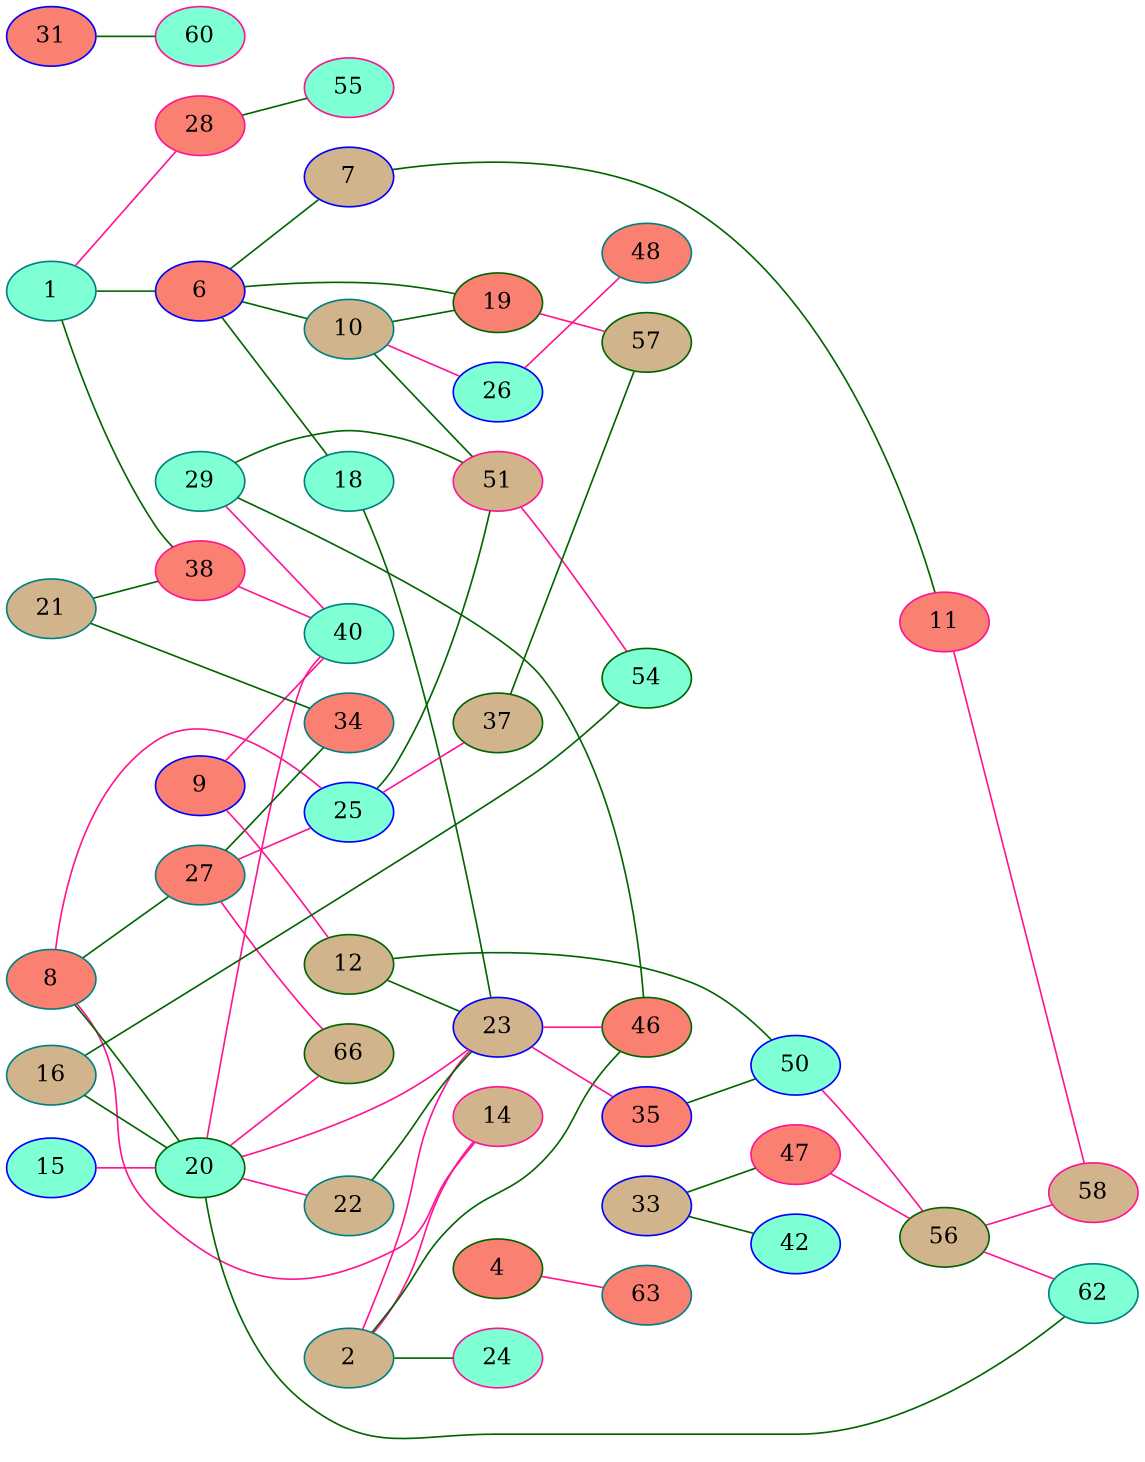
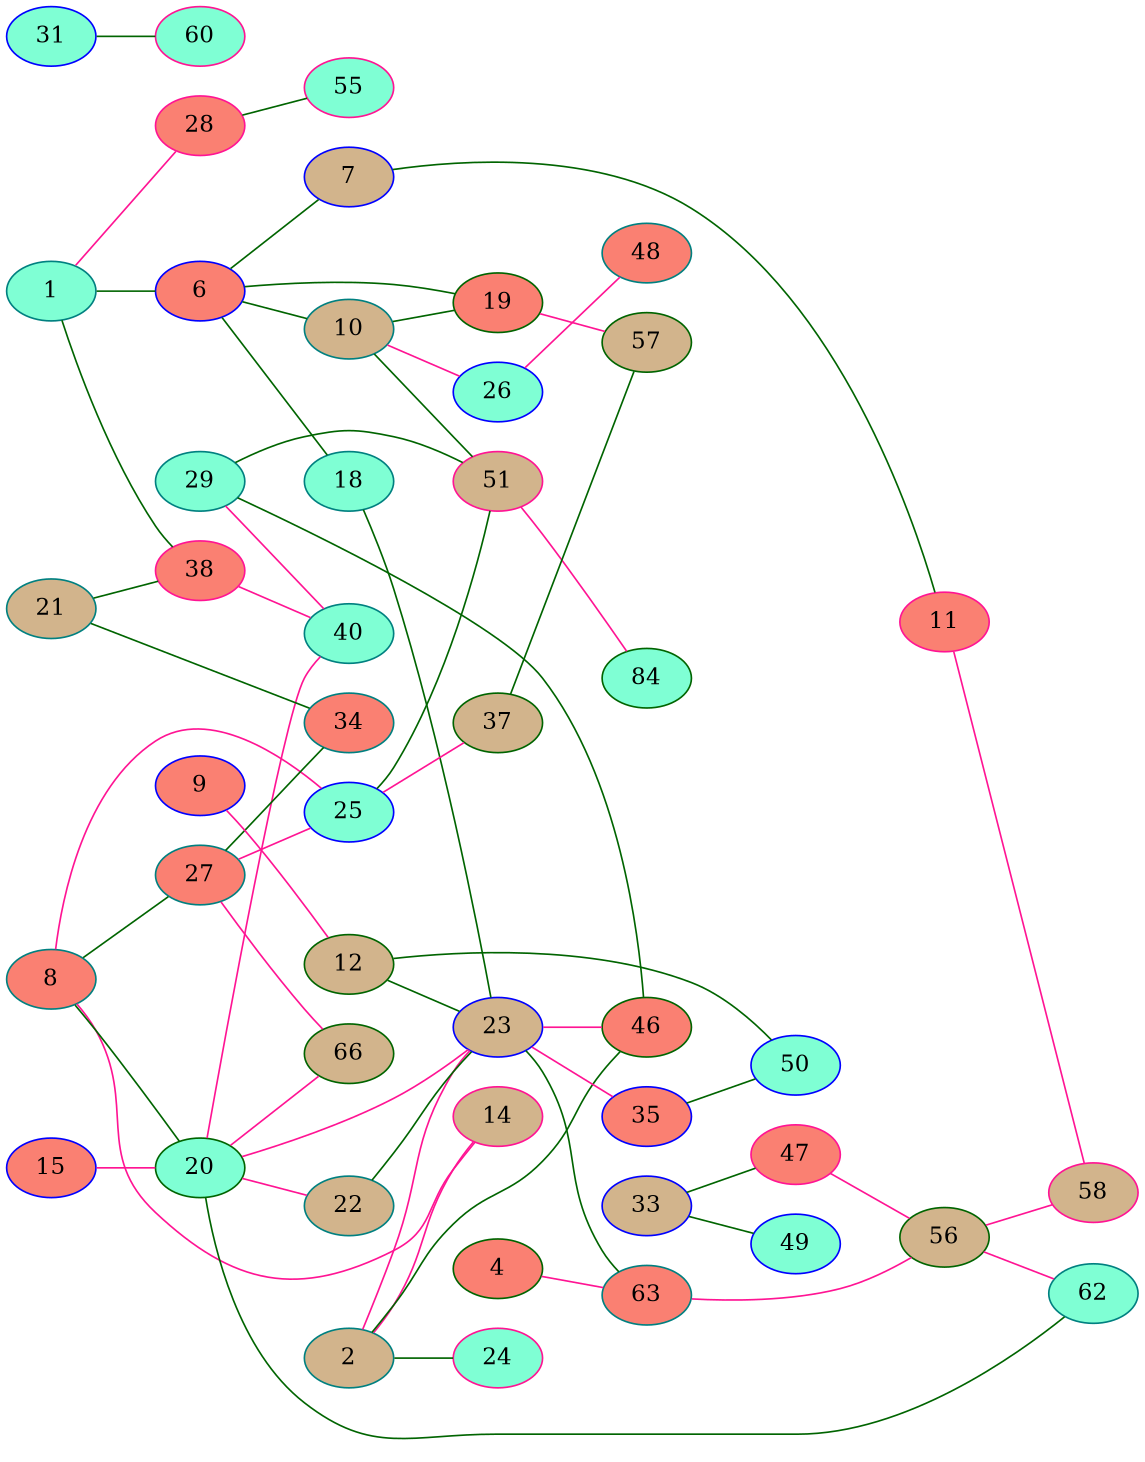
(51, 36) -> (51, 36)
(647, 678) -> (647, 678)
(274, 709) -> none
(51, 1075) -> none
(874, 1149) -> (805, 1295)
none -> (572, 1161)
(51, 1168) -> (51, 1168)
(796, 1244) -> (796, 1244)
